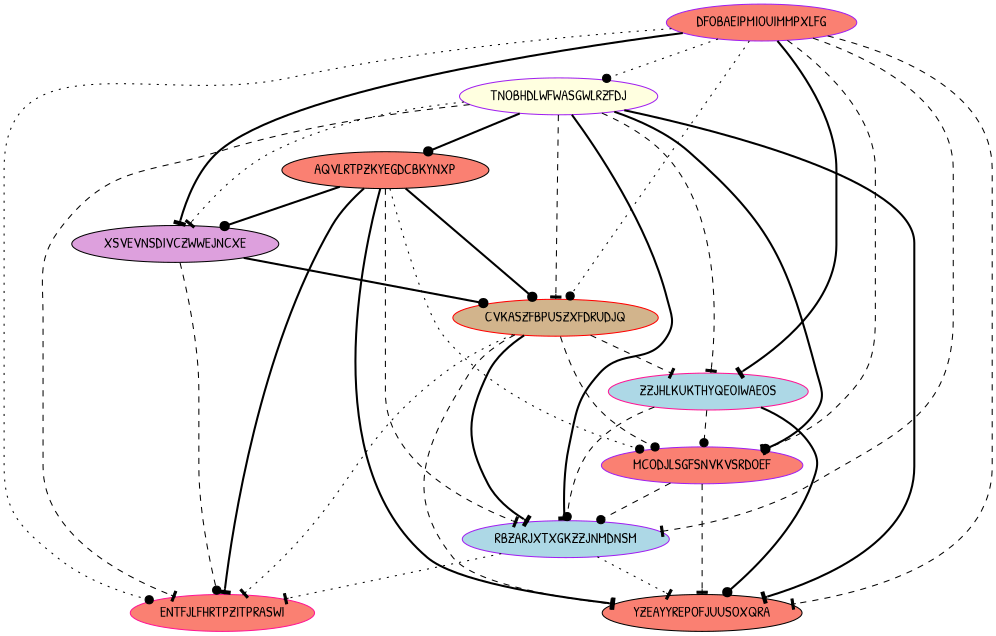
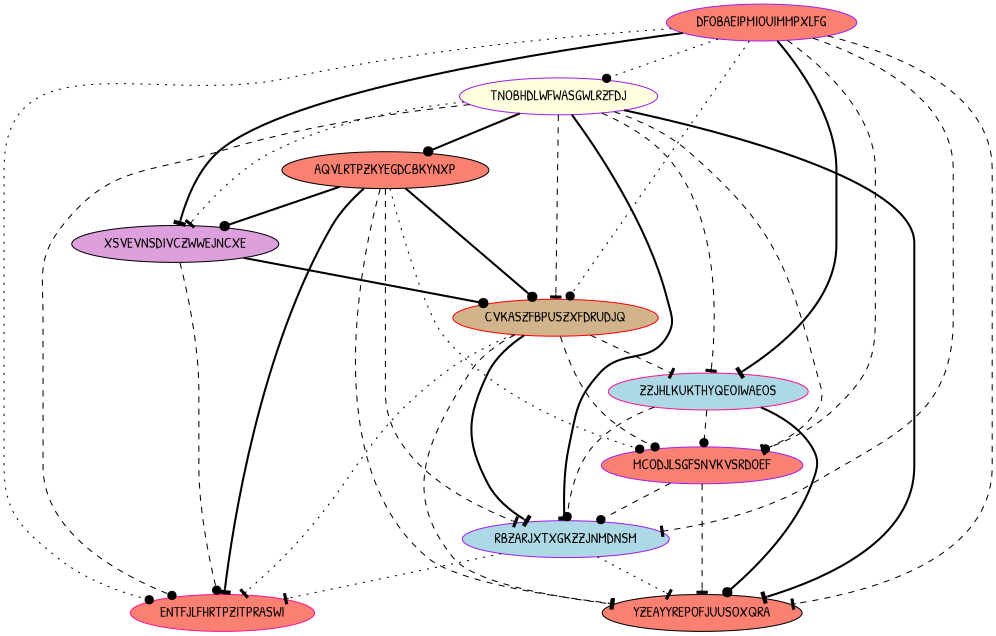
(61, 227) -> (62, 226)
(777, 256) -> (777, 256)
(373, 474) -> (373, 474)
